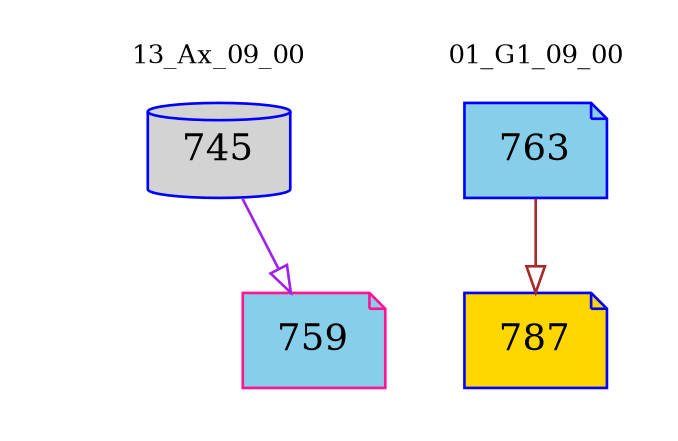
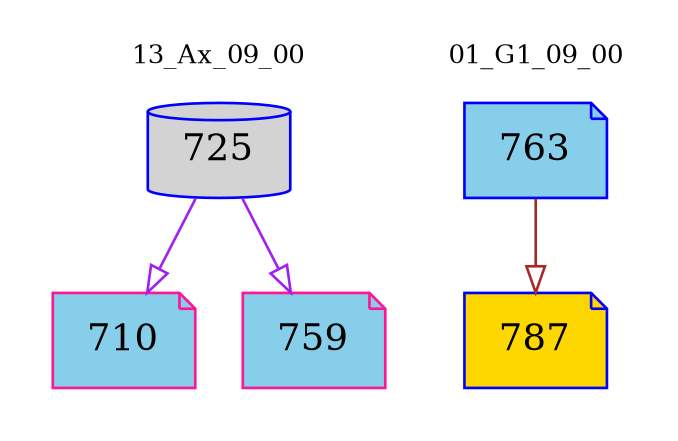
(219, 150) -> (219, 150)
none -> (124, 340)
